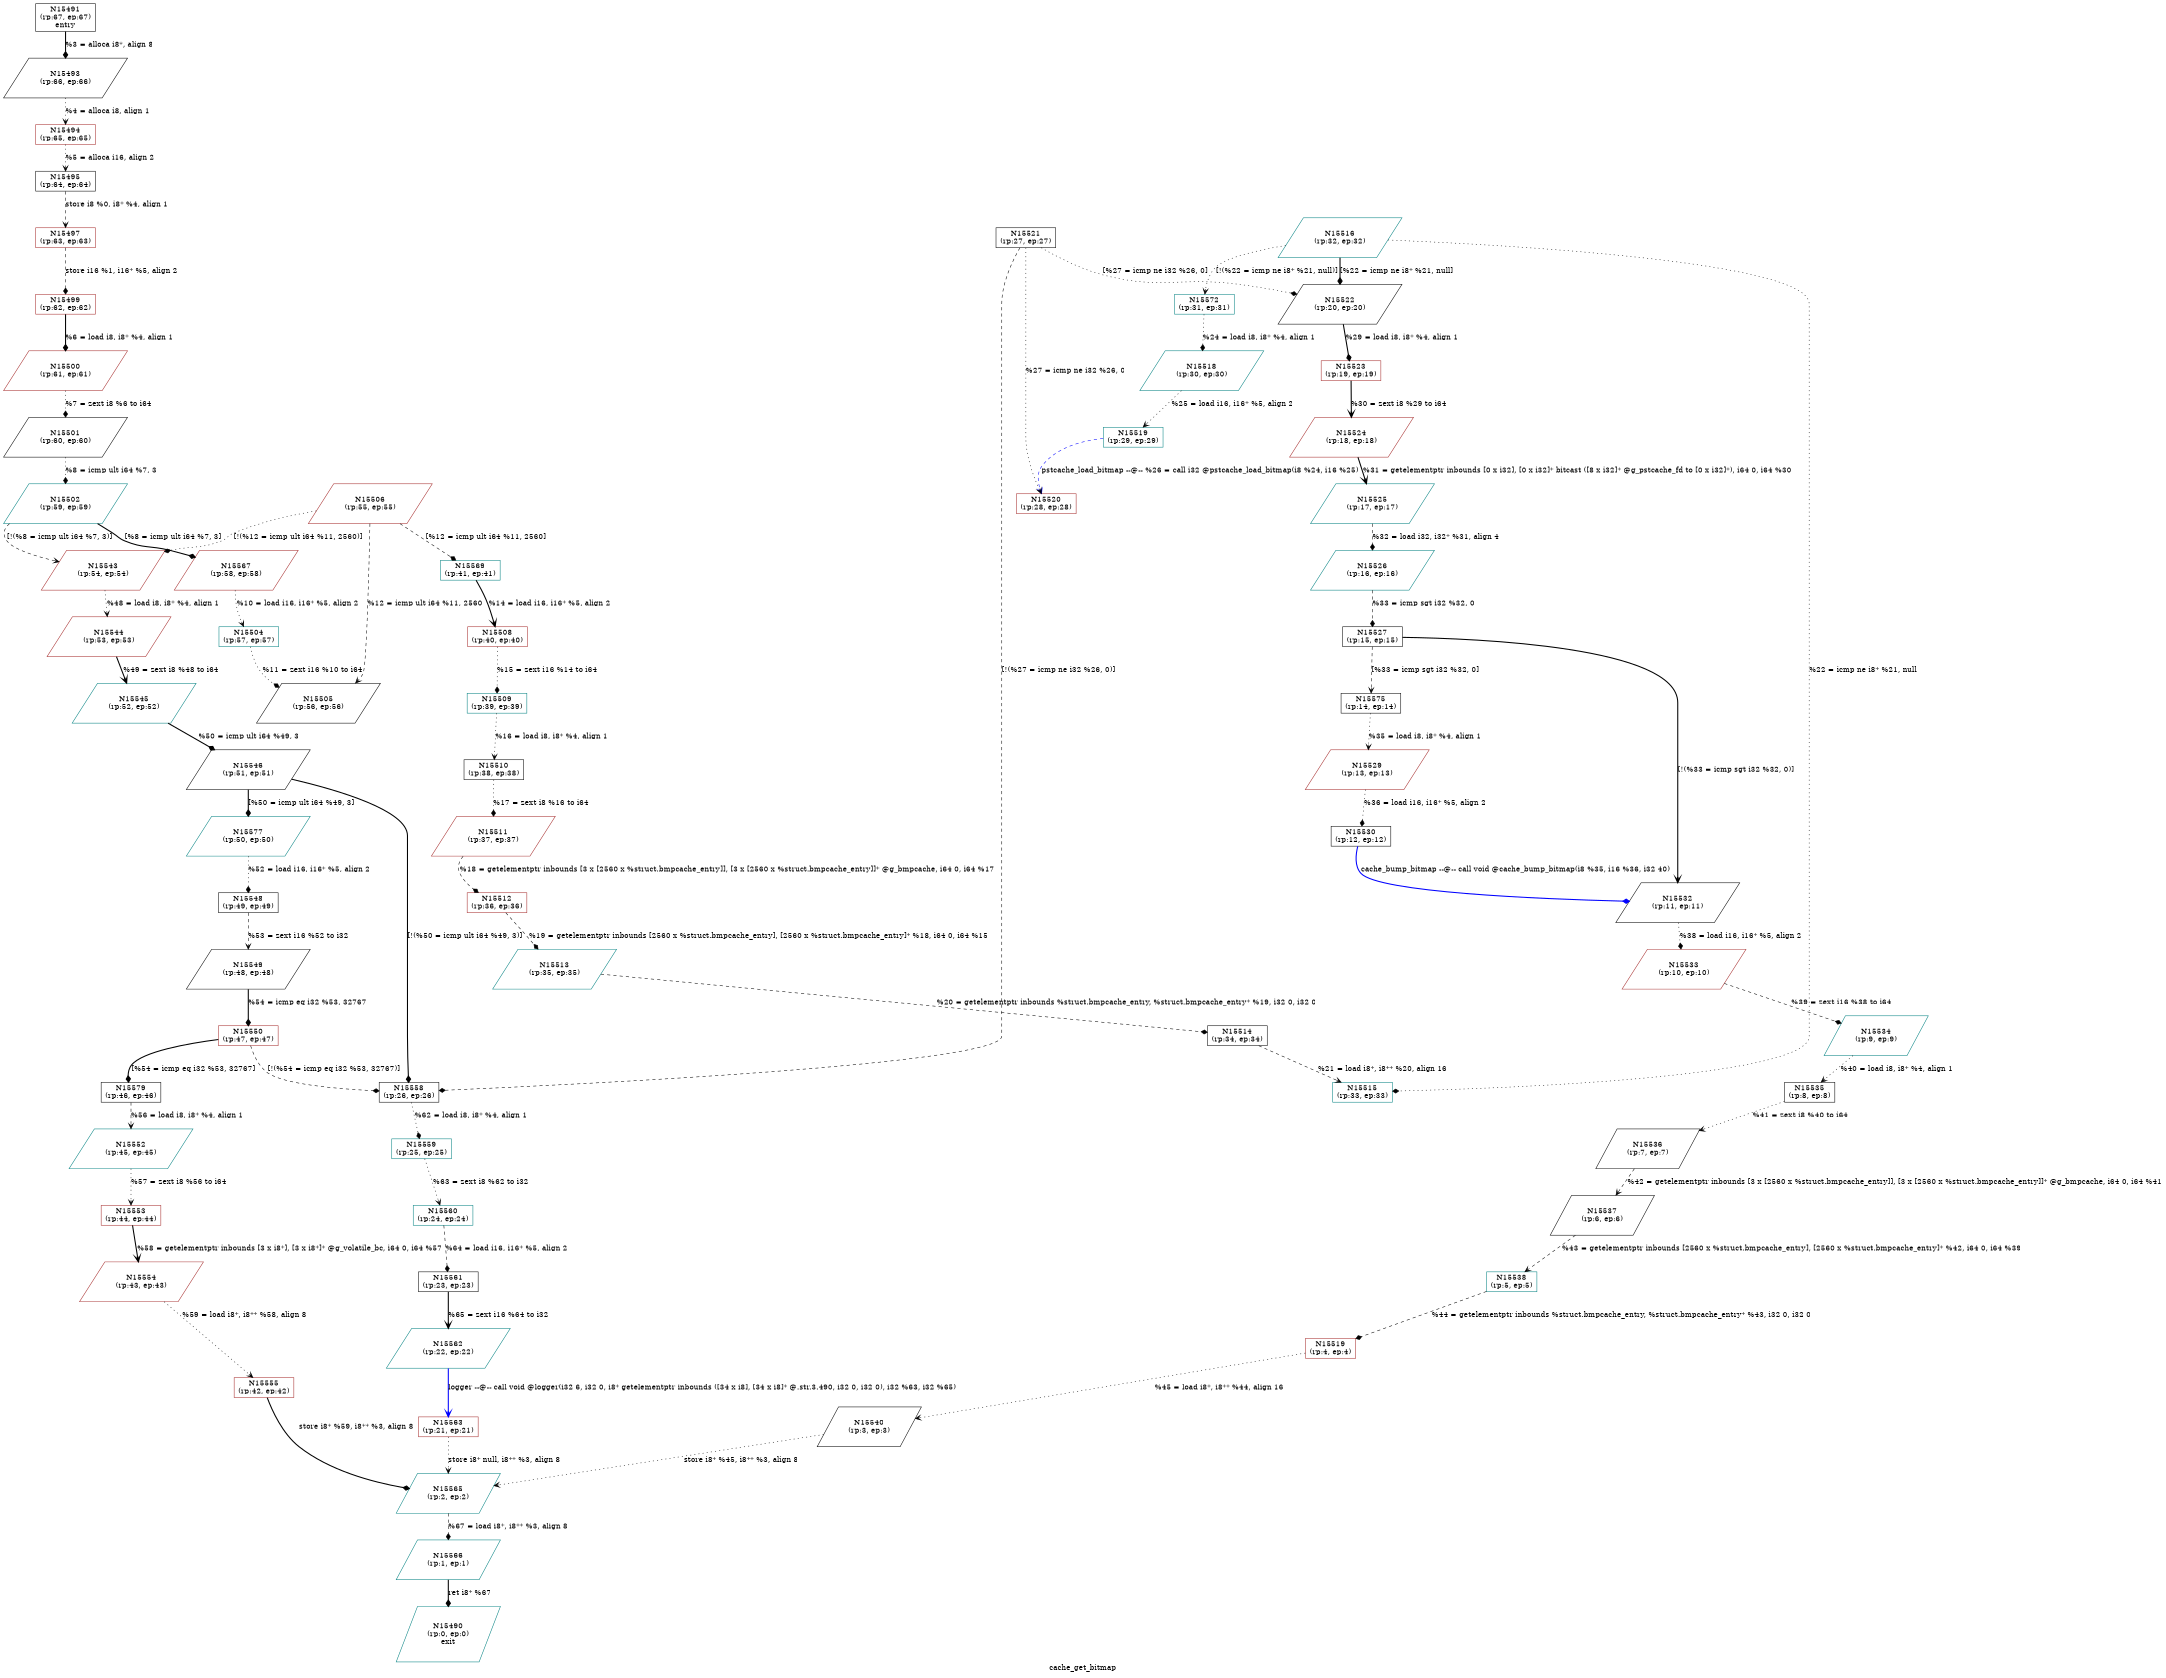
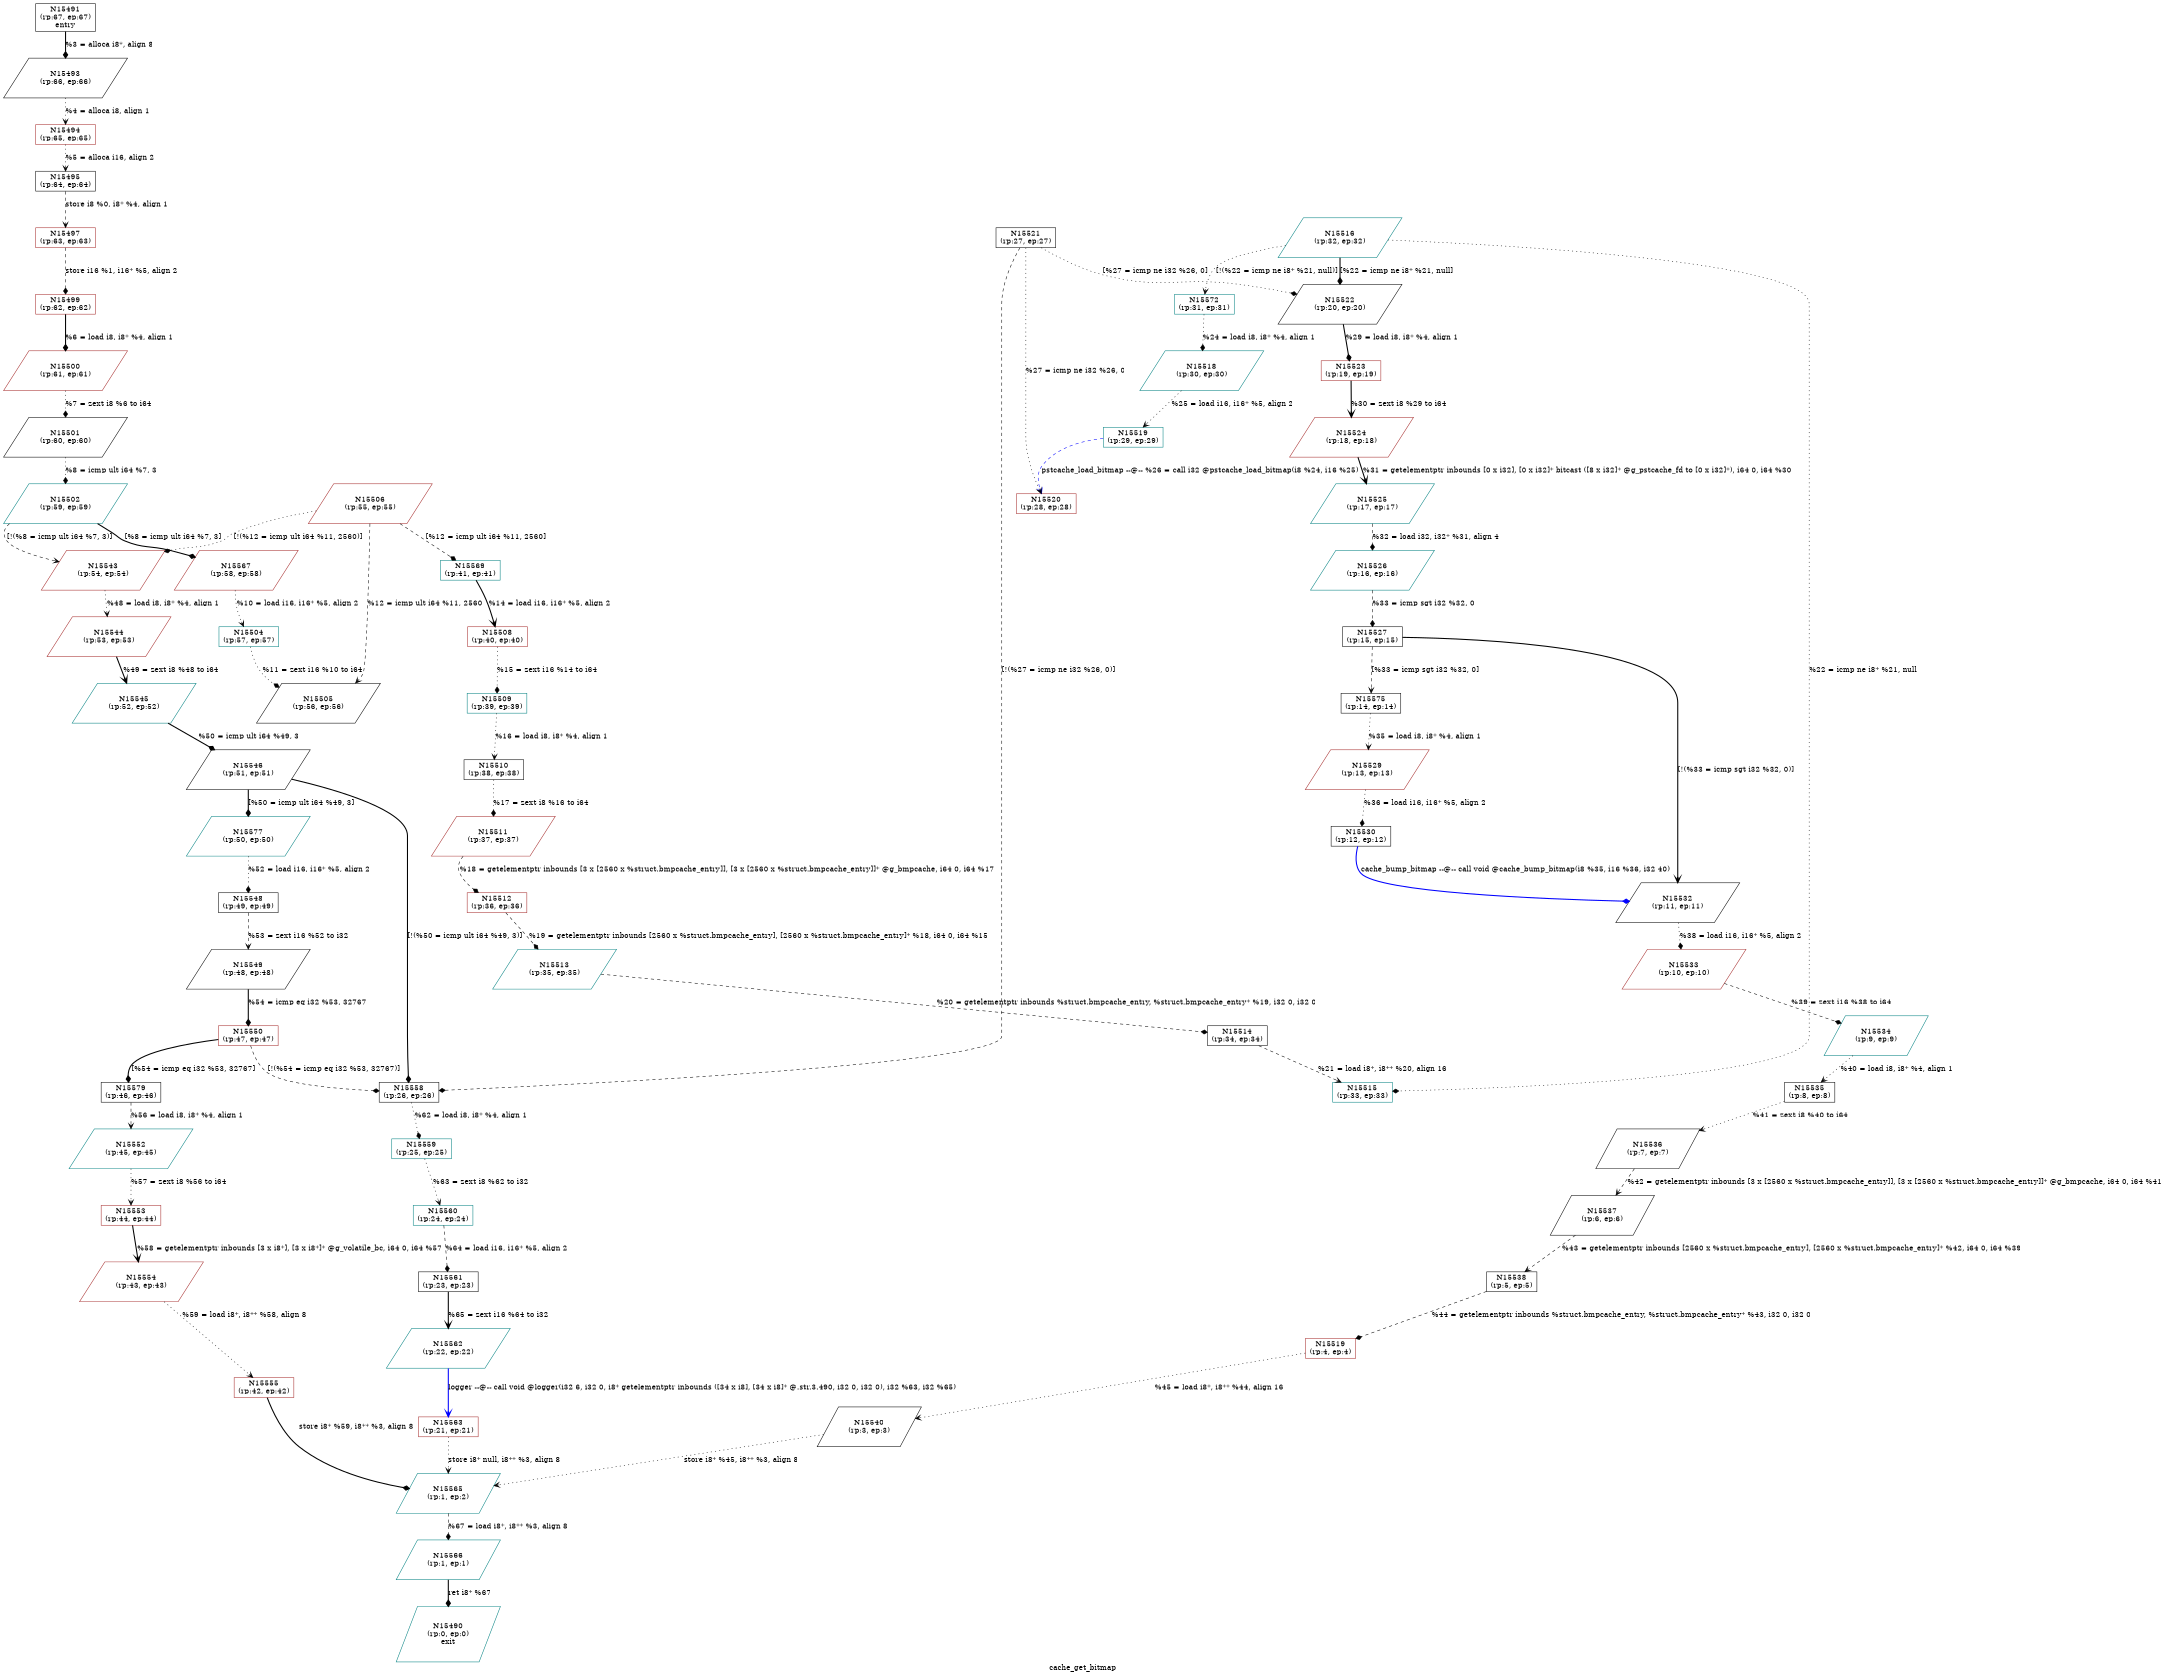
(1512, 1282) -> (1512, 1282)
(448, 1493) -> (448, 1493)
